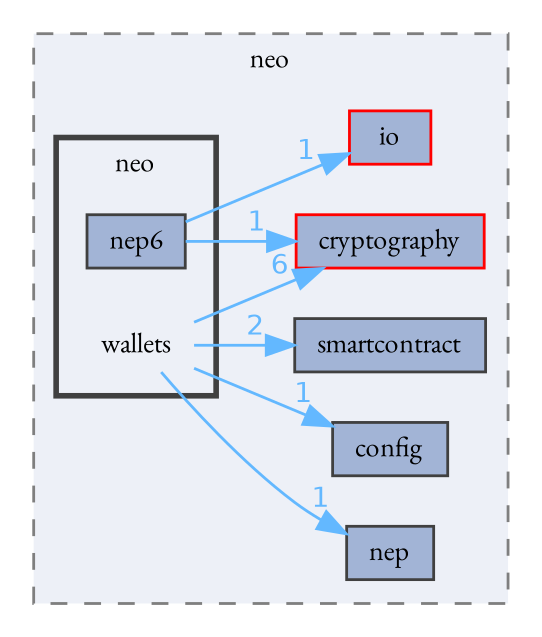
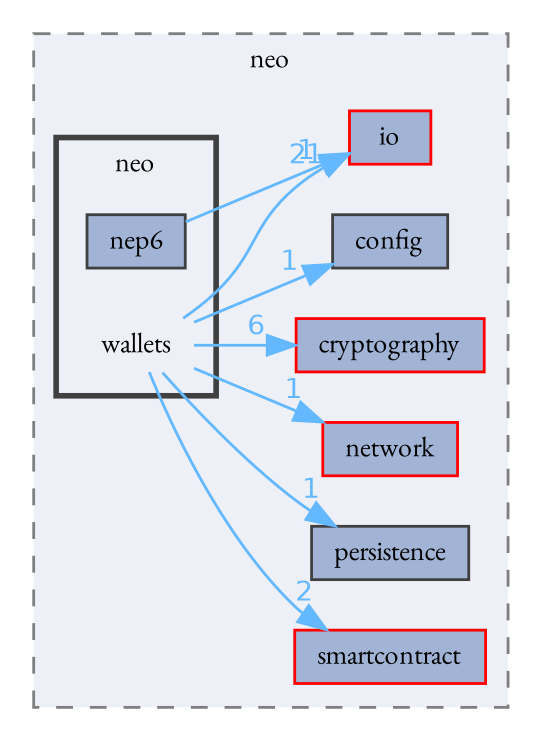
(234, 241) -> none
none -> (253, 242)
(390, 345) -> (390, 657)
none -> (390, 449)
(390, 553) -> (390, 553)
